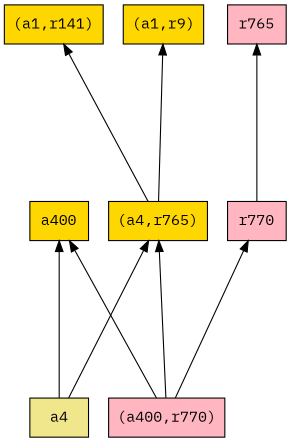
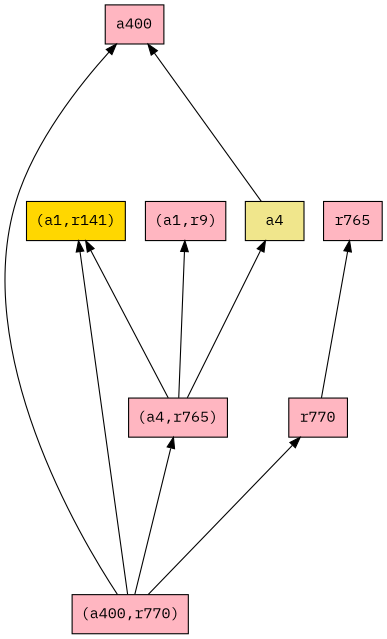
(163, 24) -> (186, 221)
(59, 221) -> (135, 24)
(158, 221) -> (178, 418)
(106, 324) -> (224, 324)
none -> (104, 423)
